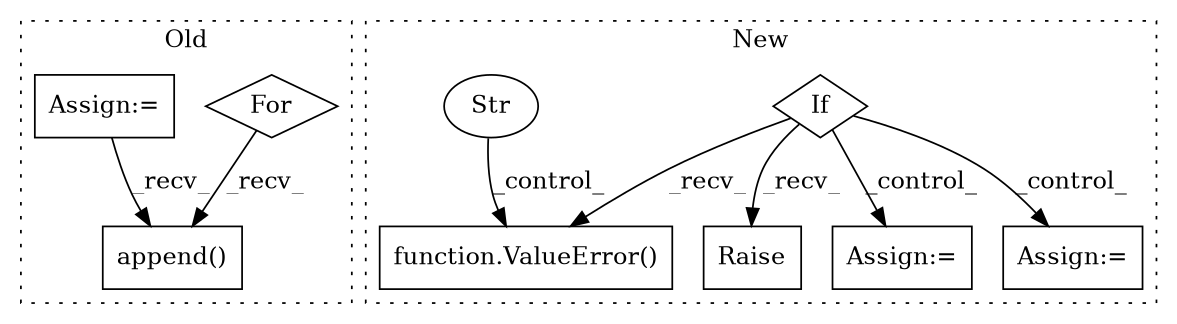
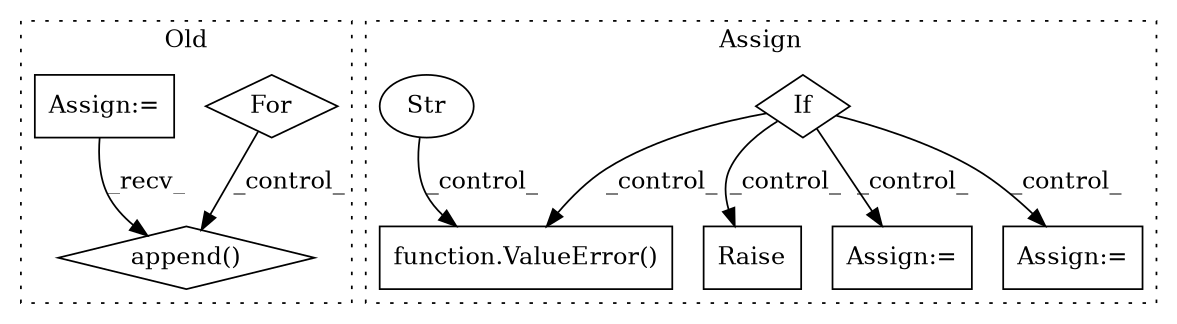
(761, 41) -> (761, 41)
(266, 182) -> (289, 182)
(708, 182) -> (662, 182)
(802, 182) -> (785, 182)
(172, 258) -> (186, 258)
